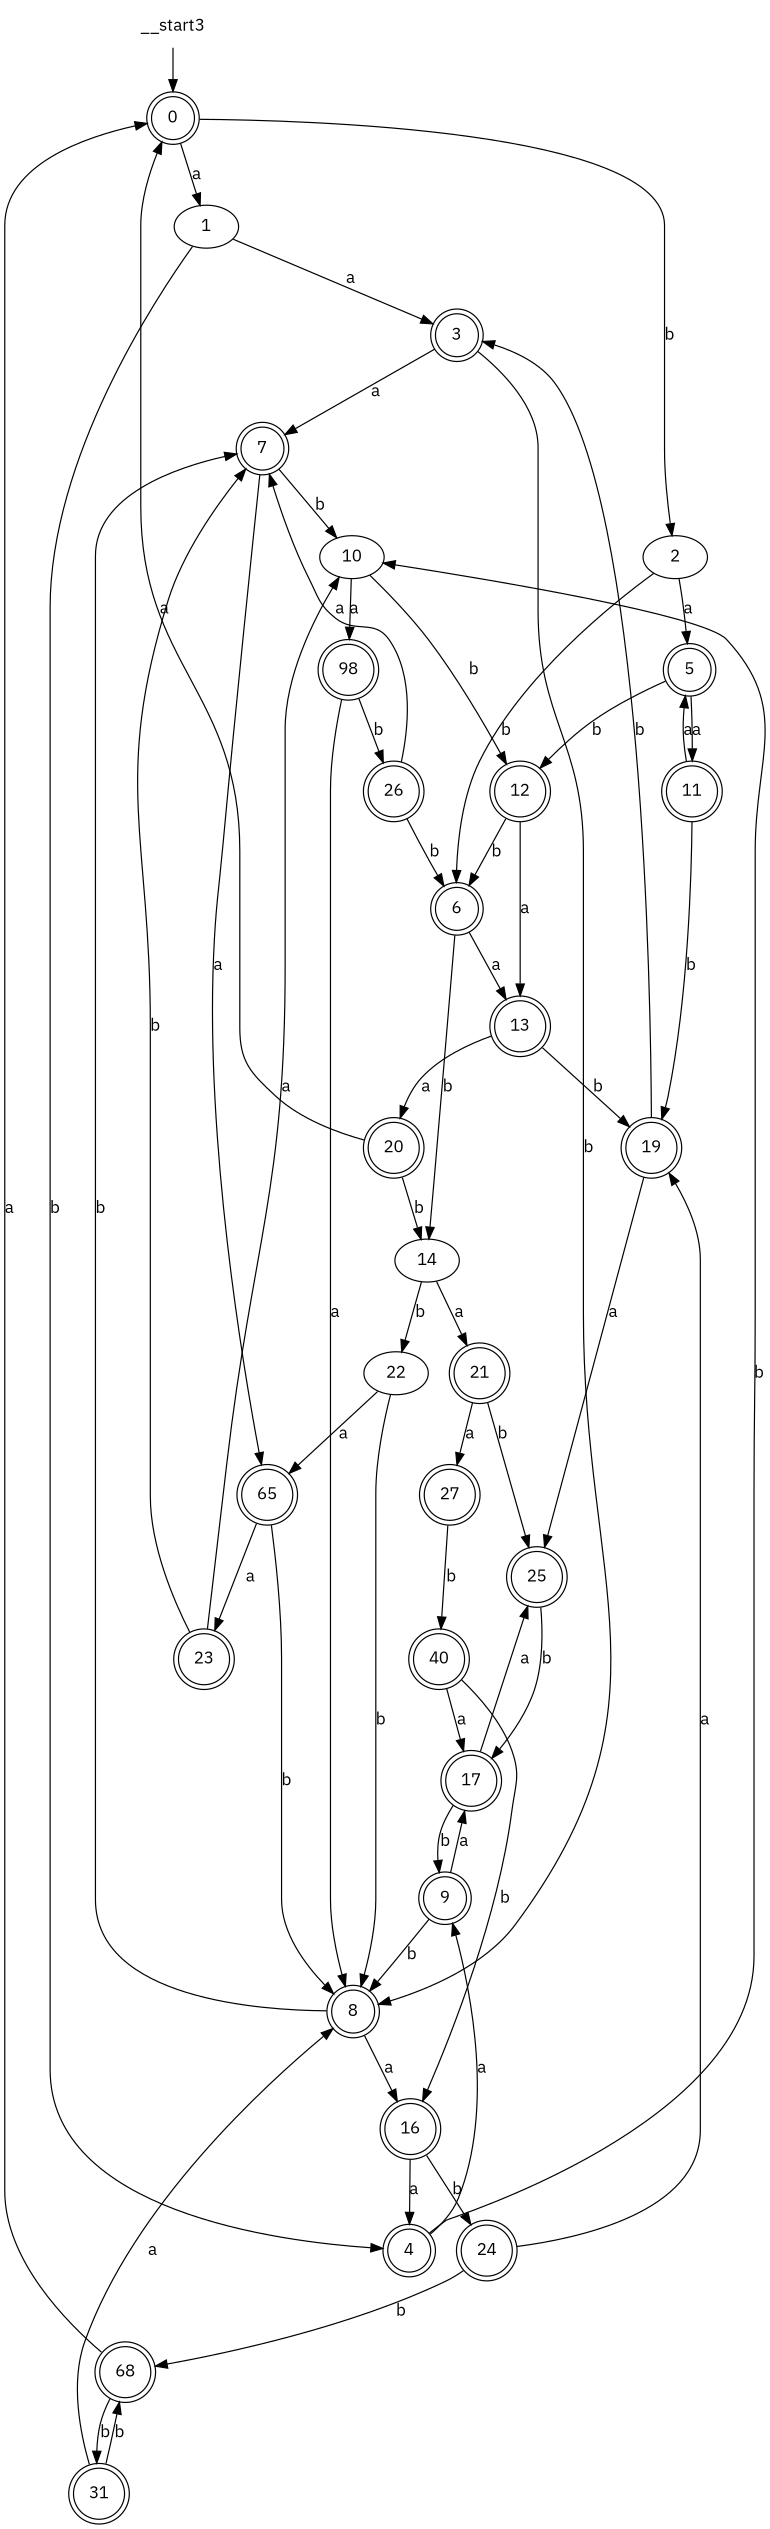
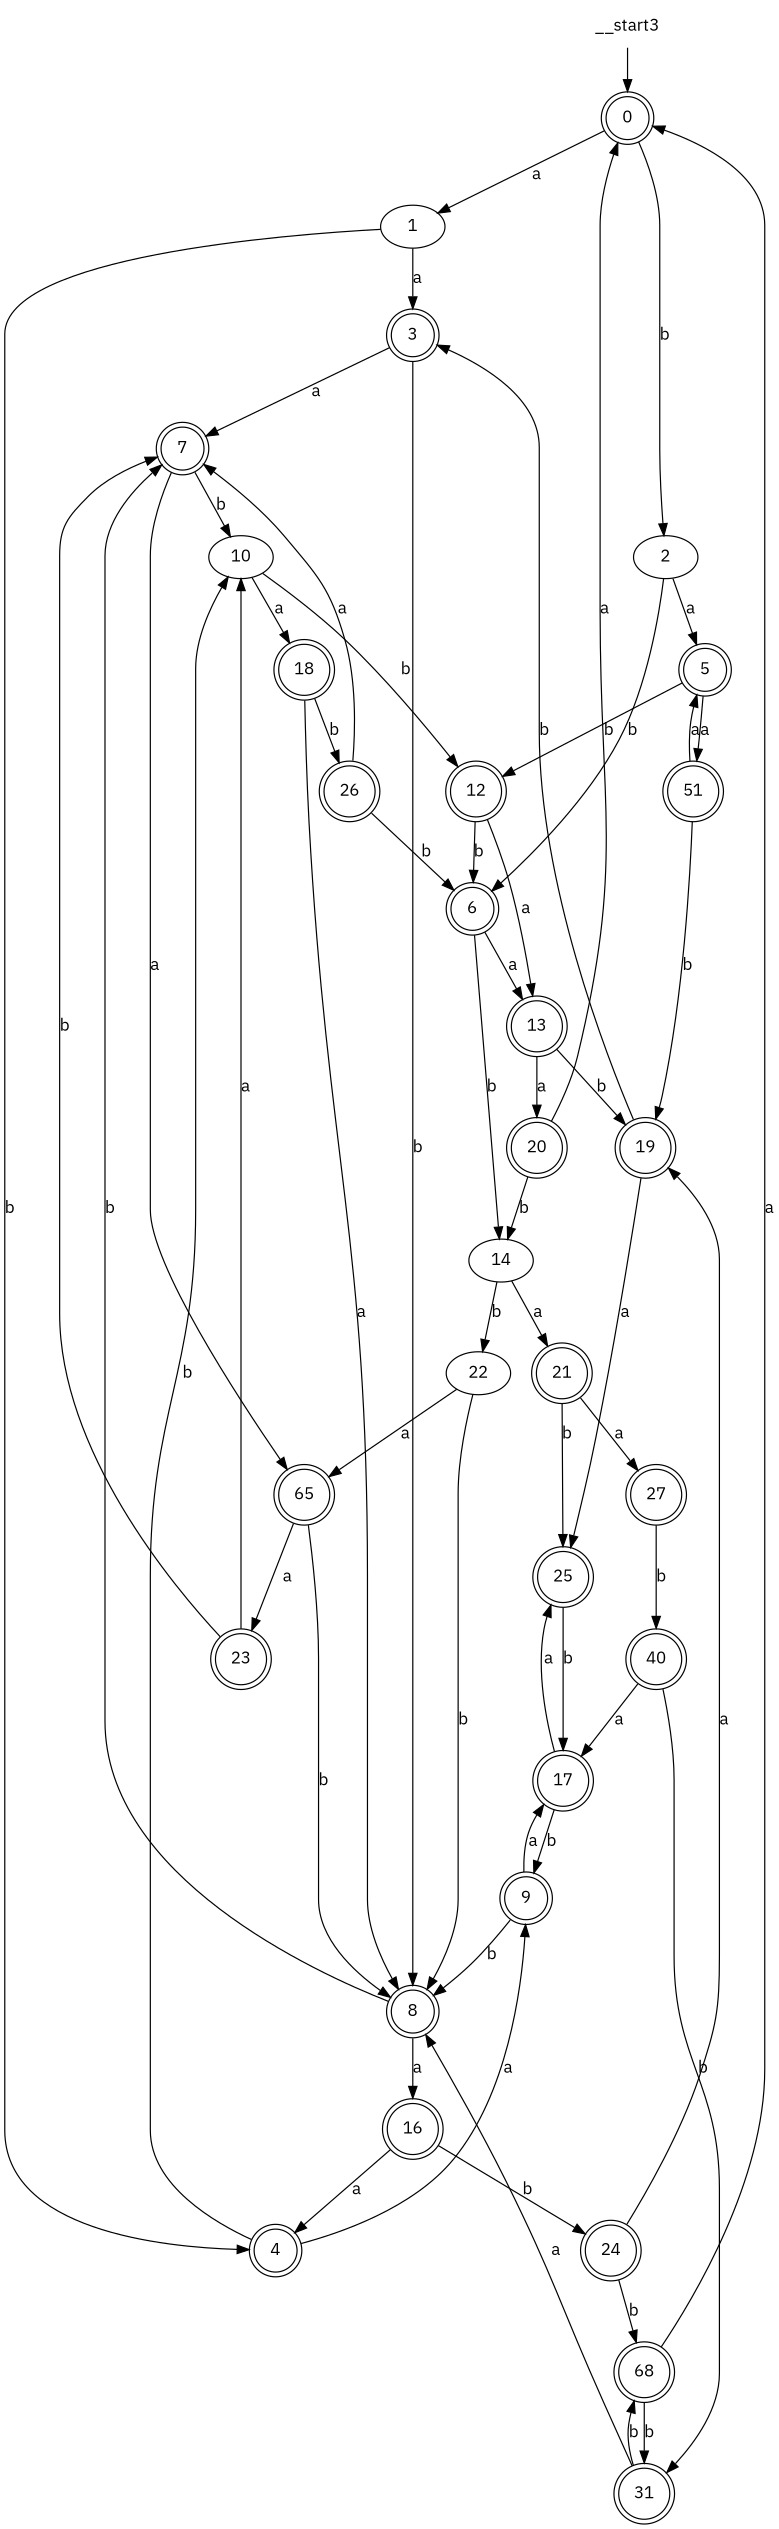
(348, 670) -> (304, 670)
(692, 791) -> (693, 791)
(499, 1881) -> (693, 2063)
